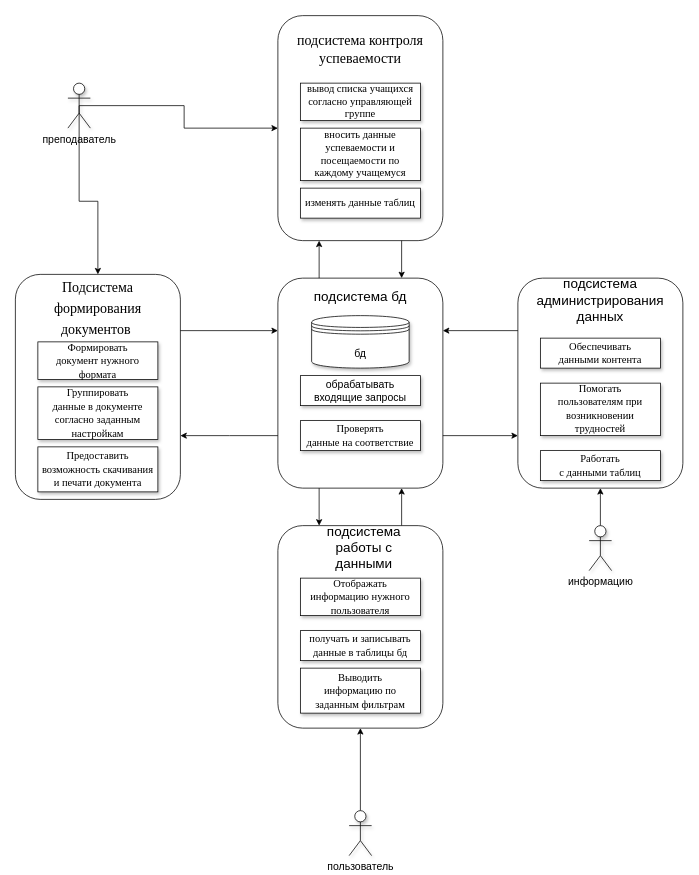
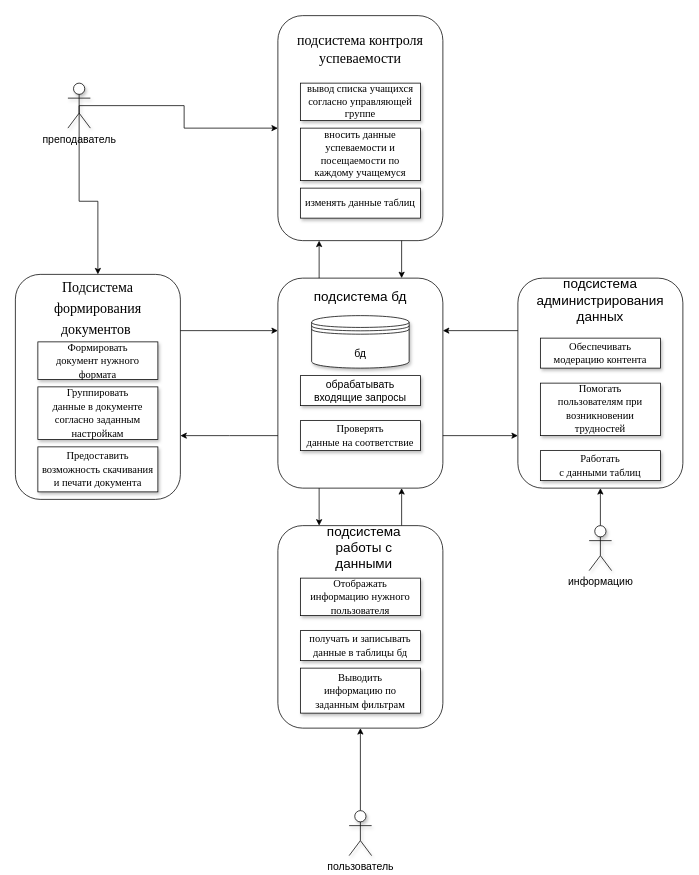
(600, 353) -> (600, 353)
